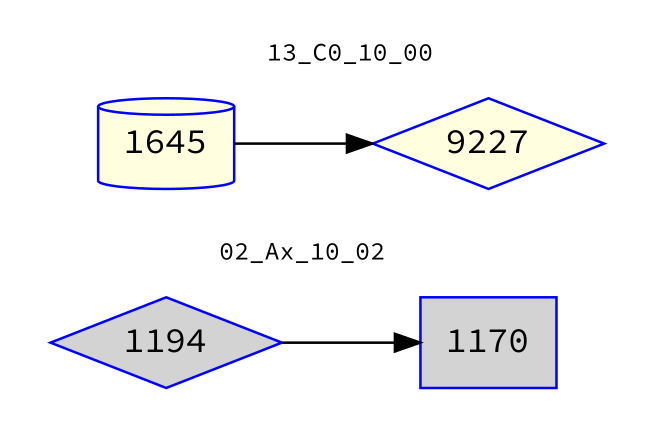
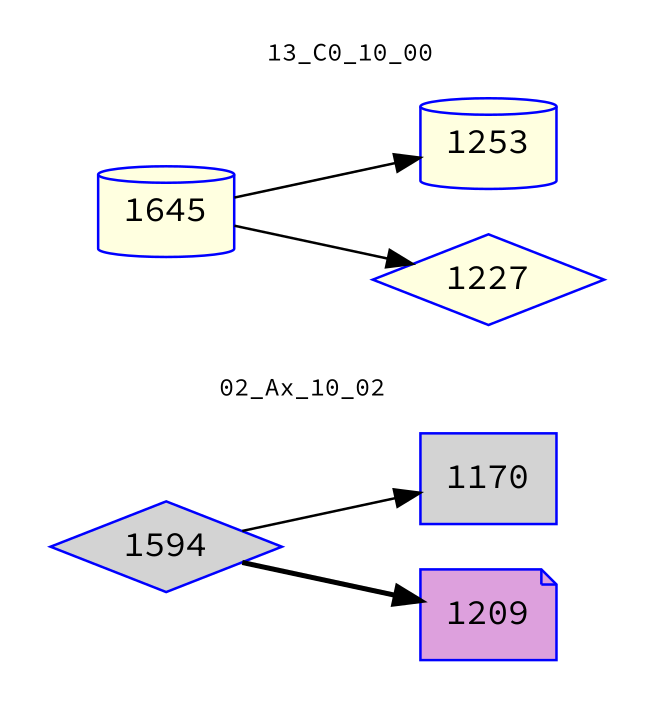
none -> (488, 144)
(488, 144) -> (488, 280)
(166, 343) -> (166, 547)
none -> (488, 615)
